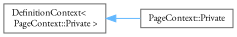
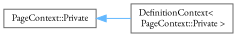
(128, 18) -> (119, 18)
